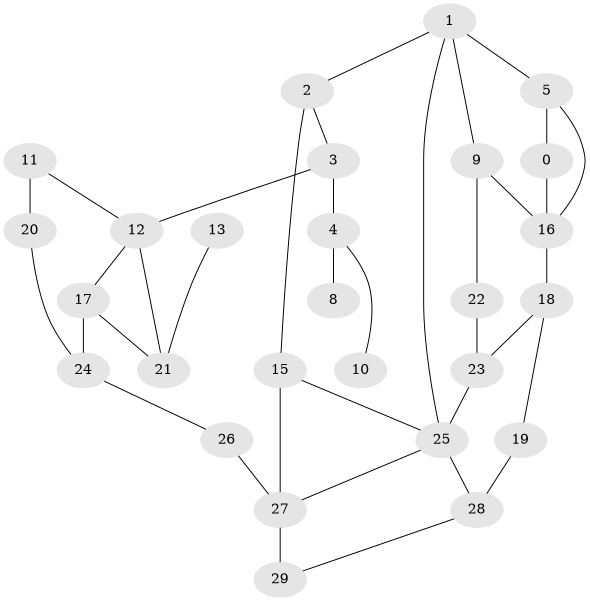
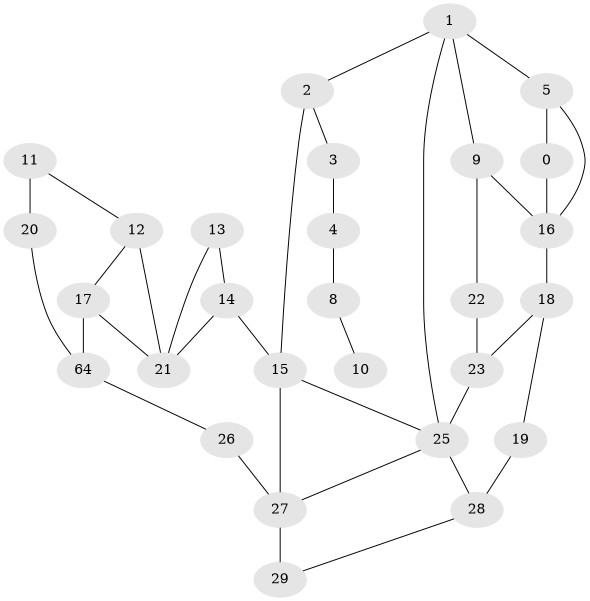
(235, 195) -> none
(371, 297) -> (347, 335)
none -> (227, 301)
(83, 370) -> (83, 370)
